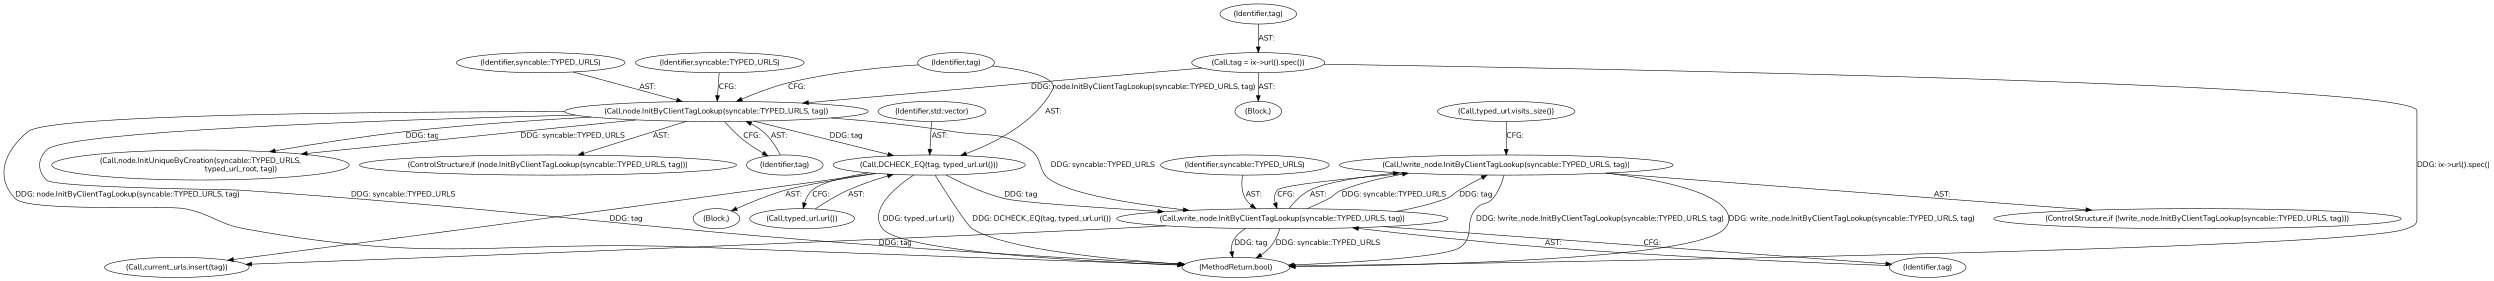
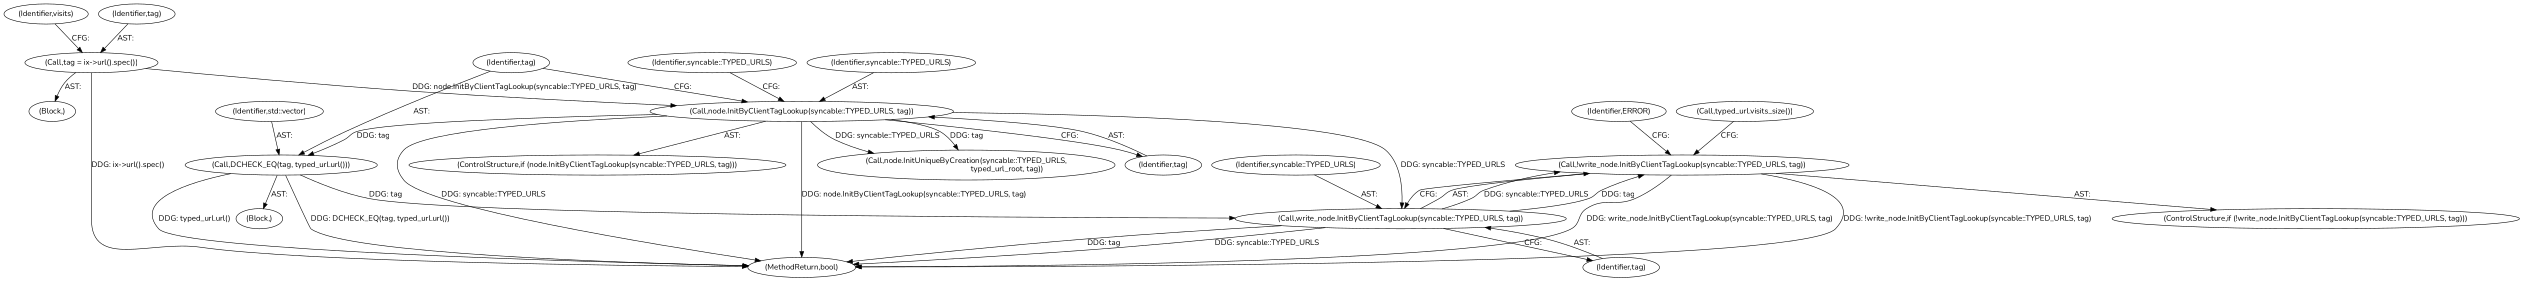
none -> (46, 14)
none -> (1619, 111)
(802, 219) -> none
(177, 267) -> none
